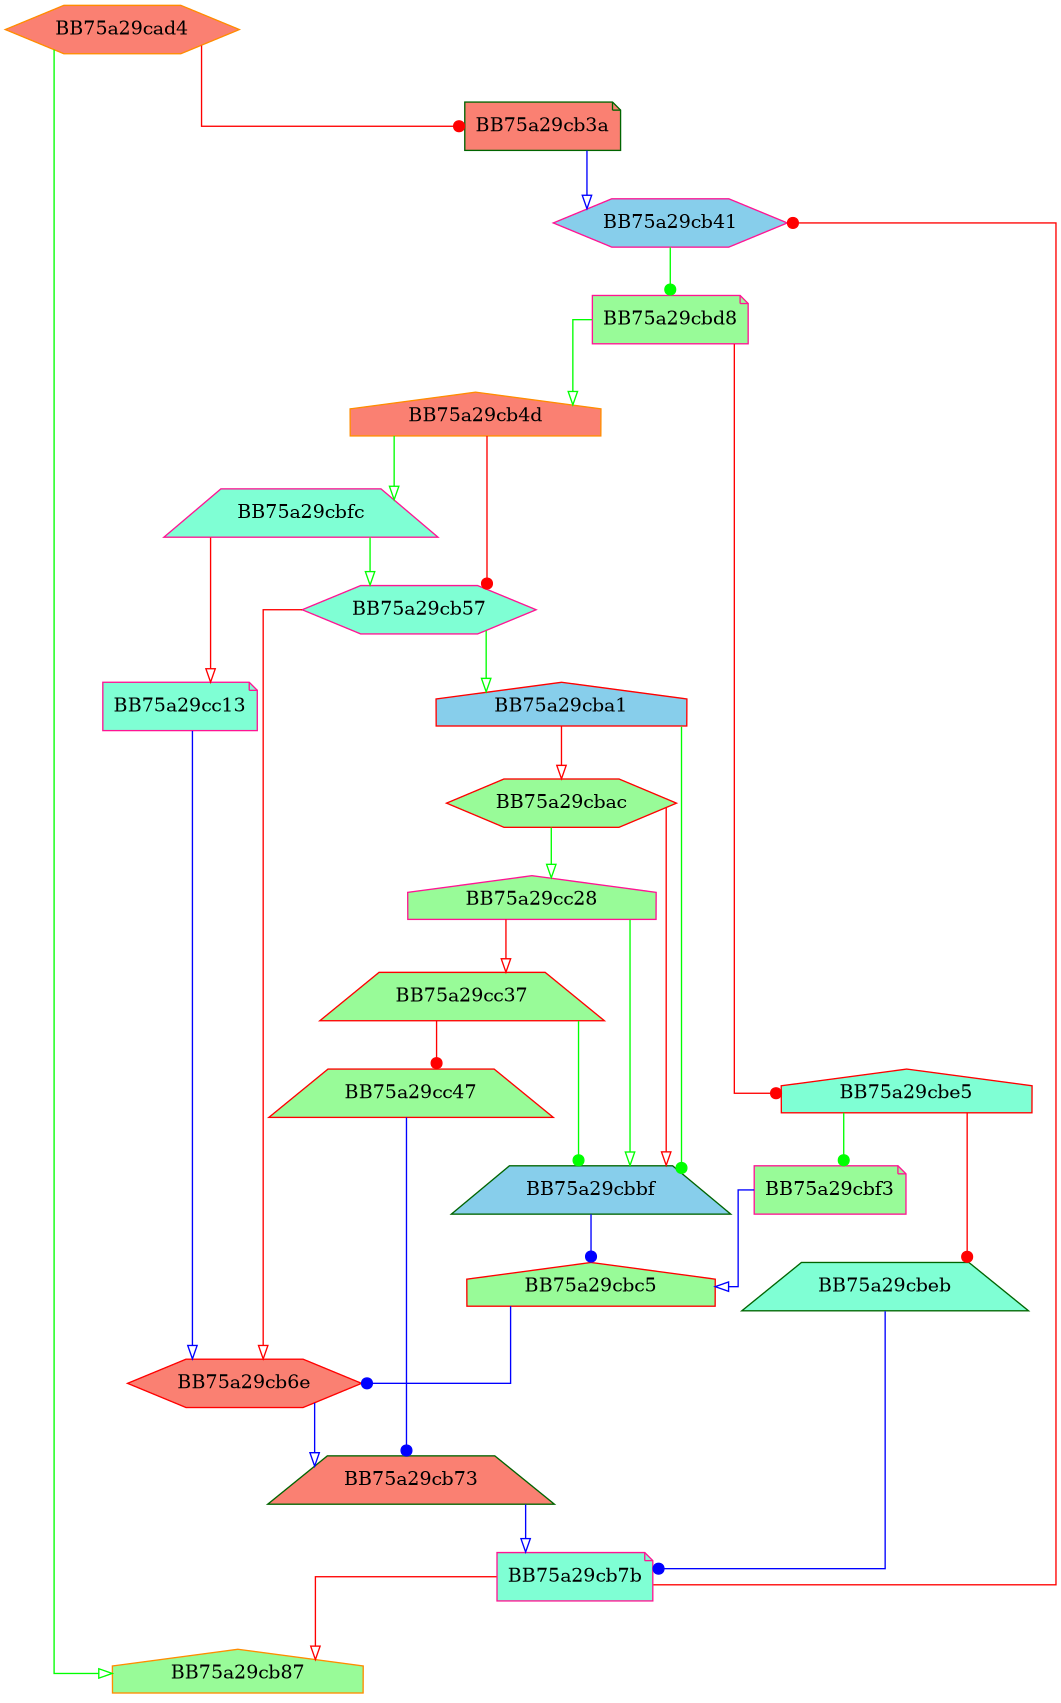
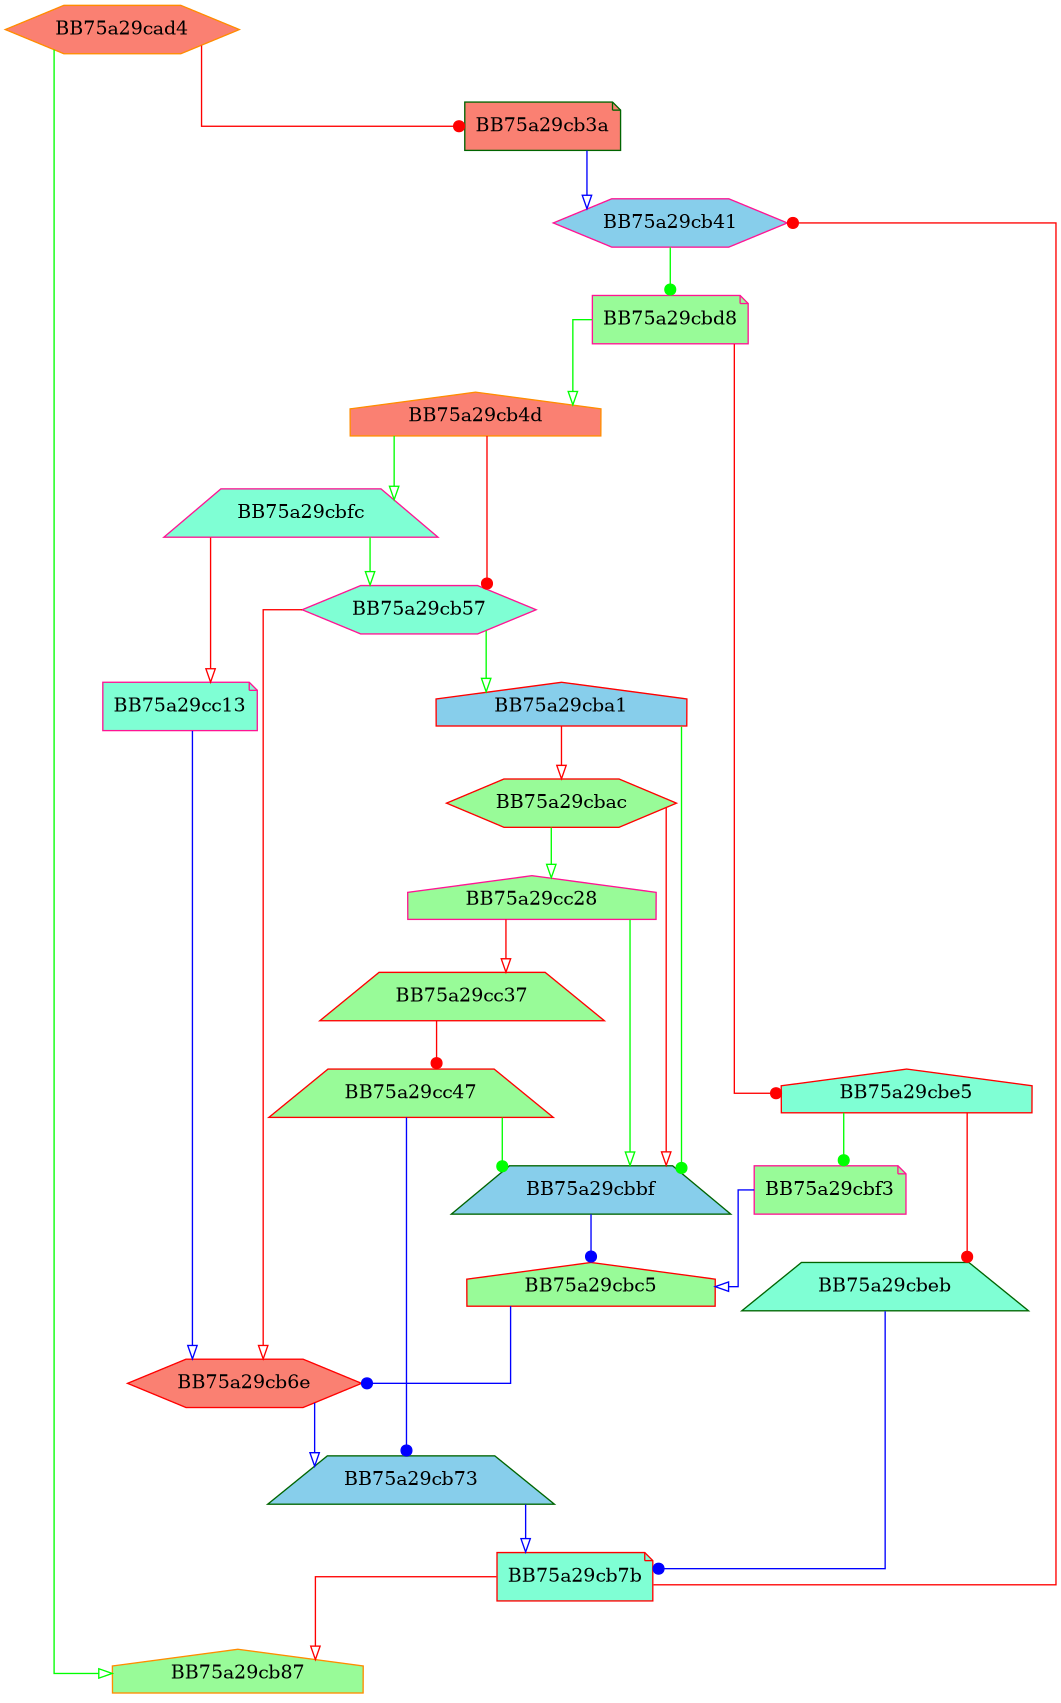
(579, 1088) -> (502, 1139)
(411, 1480) -> (411, 1480)
(575, 1577) -> (575, 1577)
